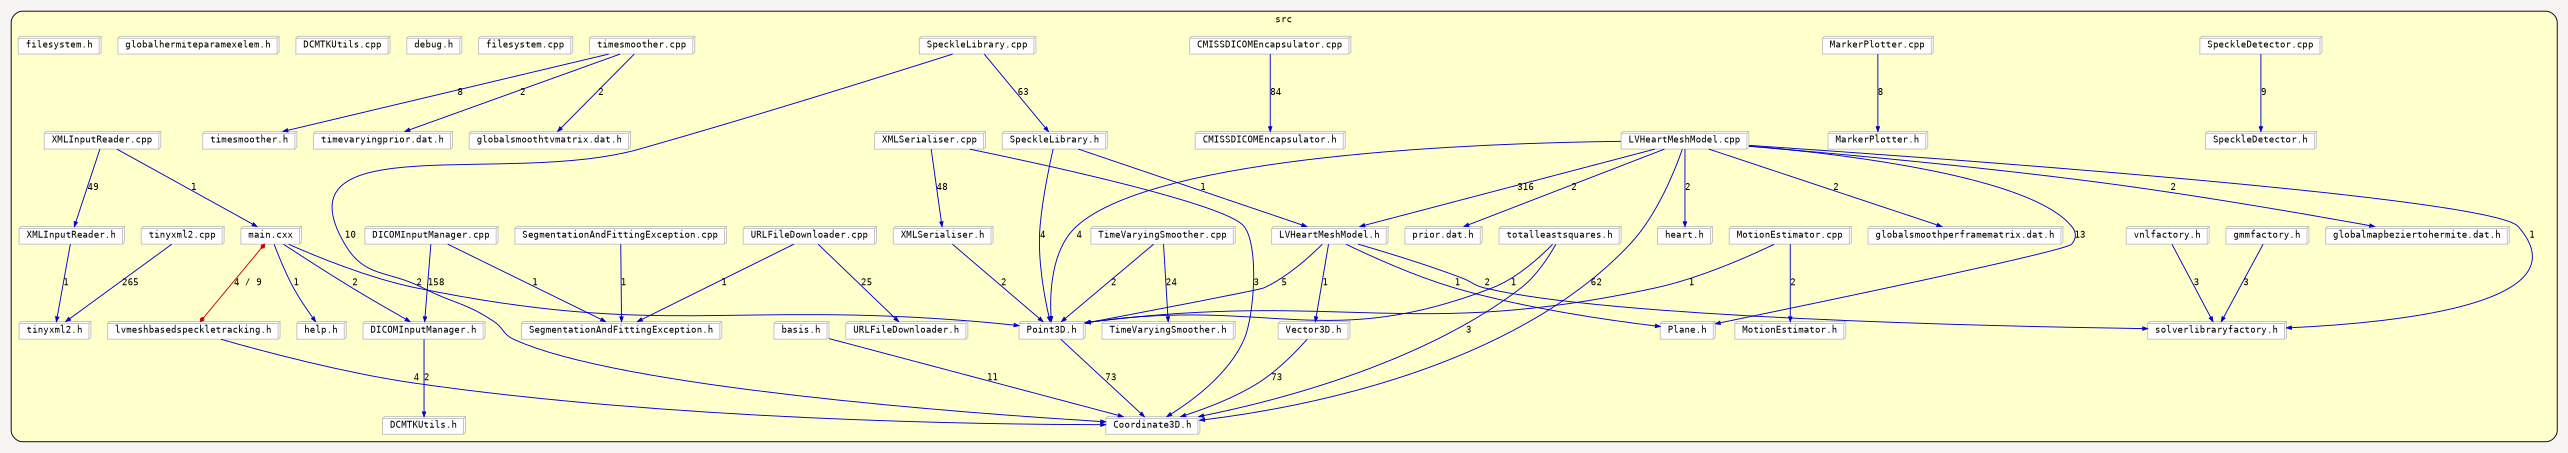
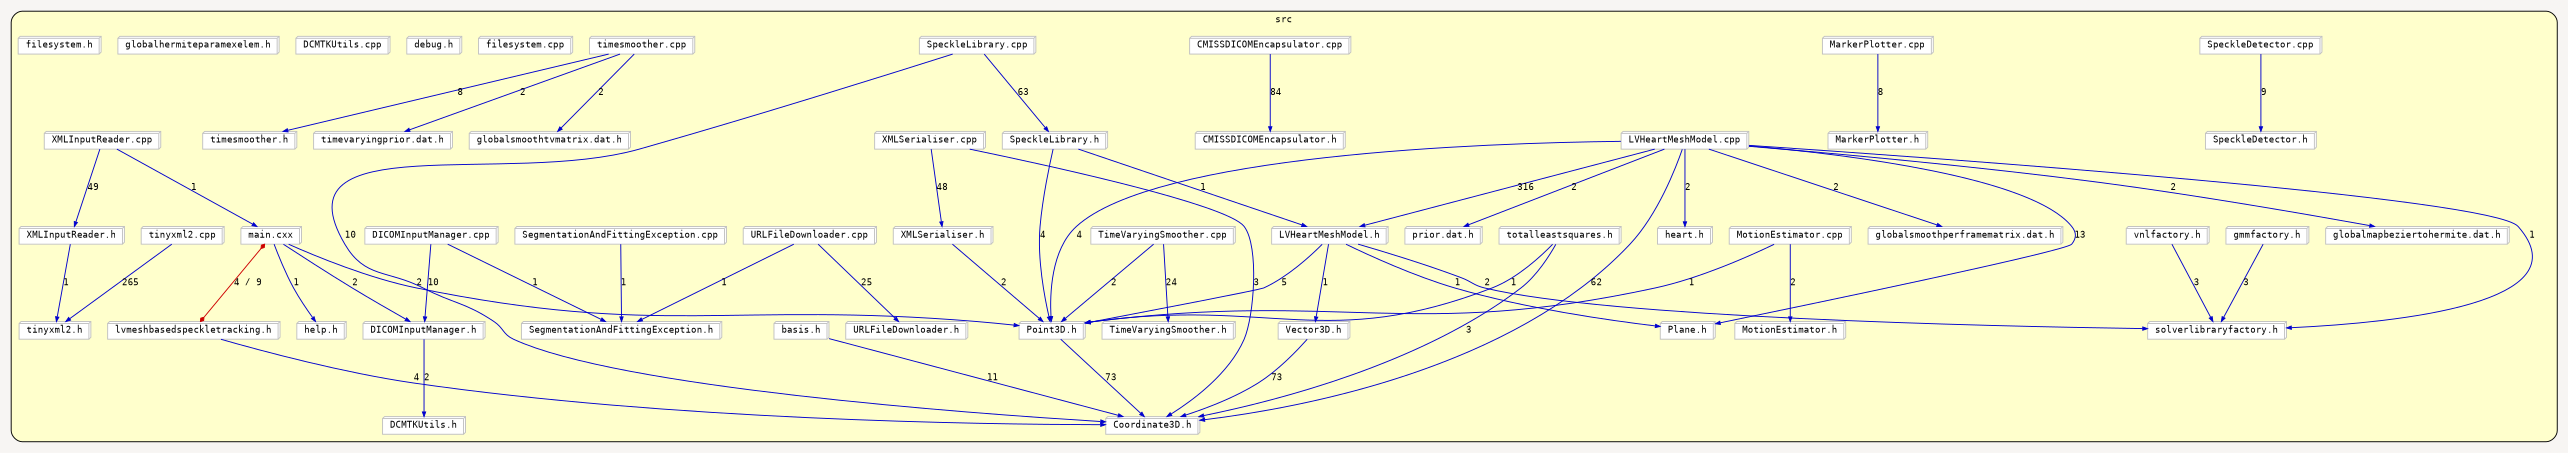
(437, 283) -> (434, 283)
